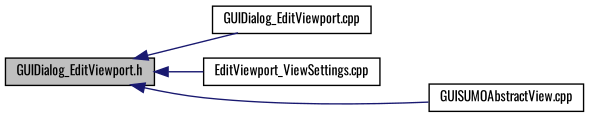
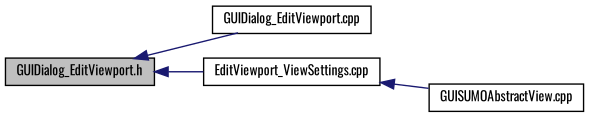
(286, 103) -> (411, 86)
